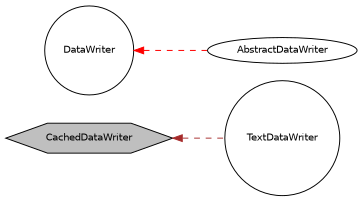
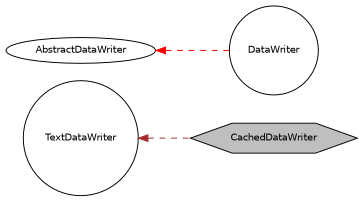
(175, 50) -> (197, 50)
(204, 138) -> (169, 138)
